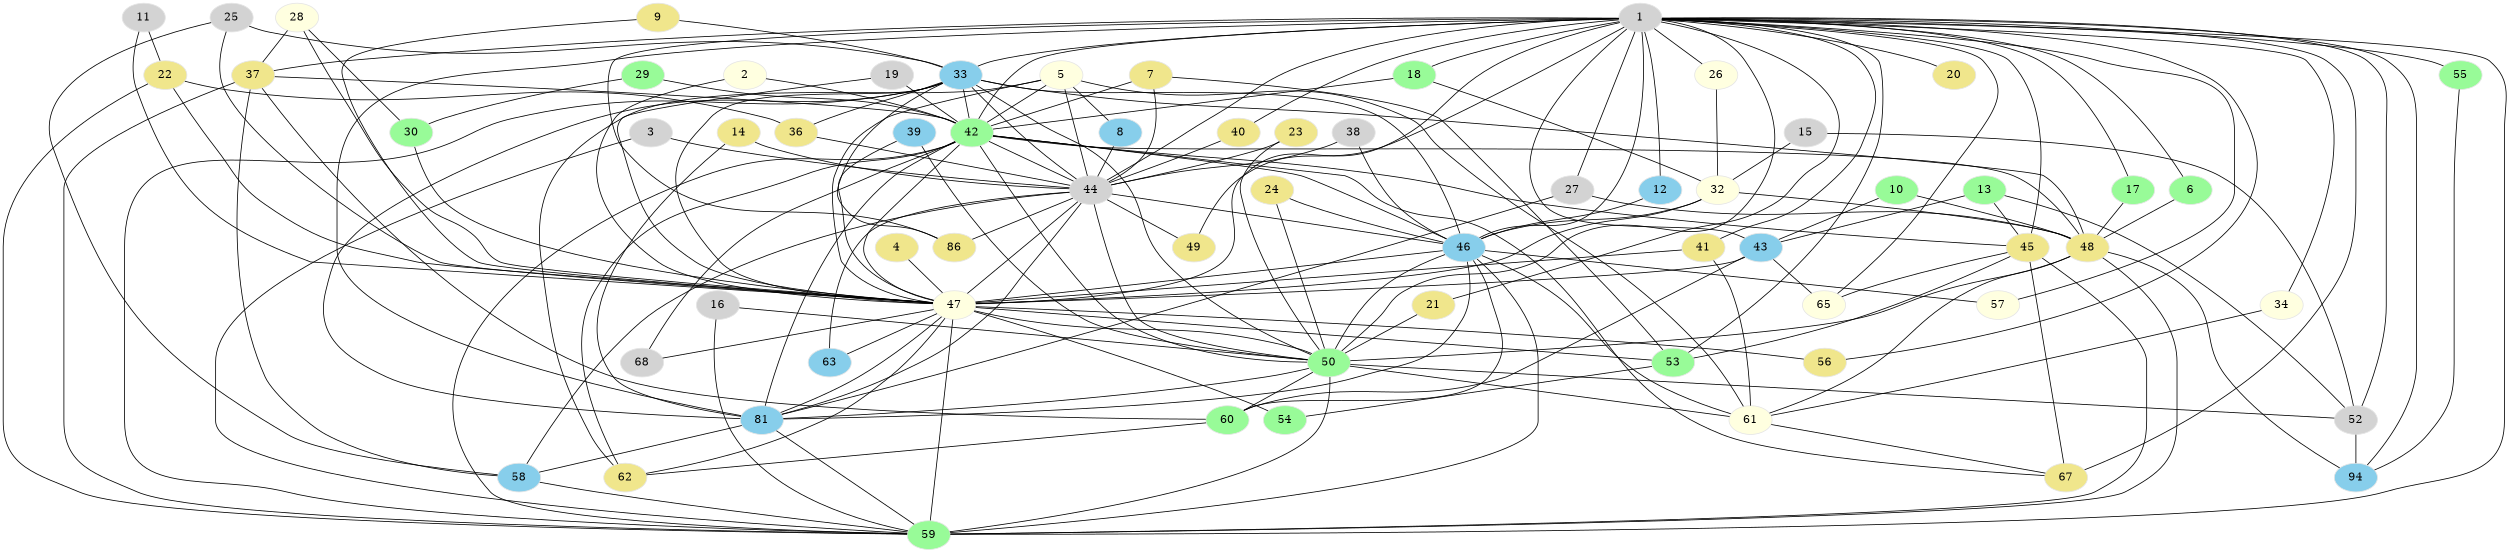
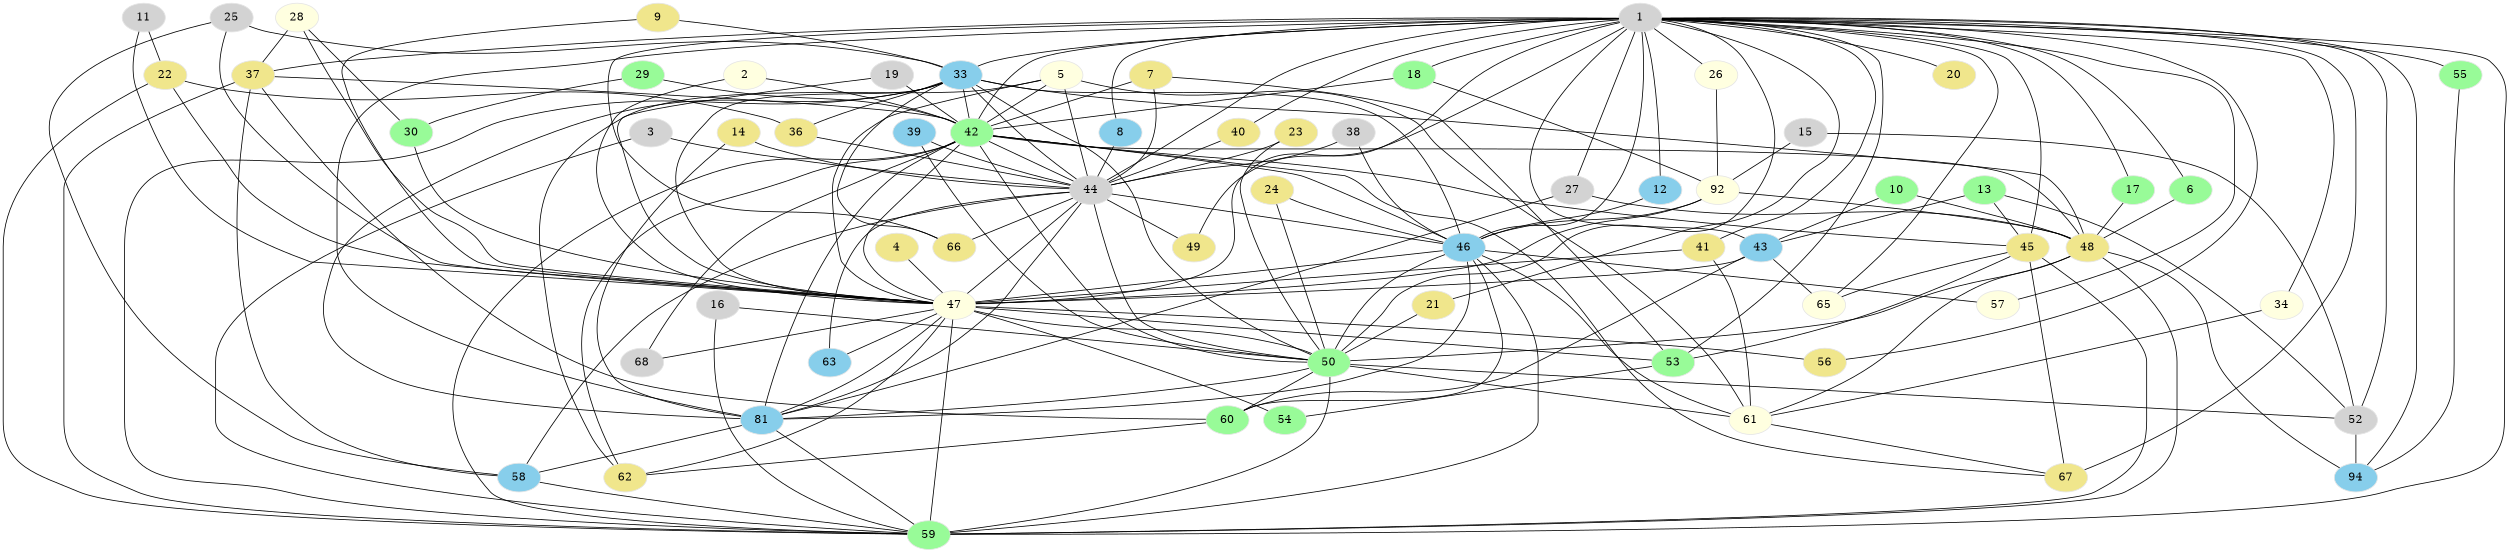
(1091, 104) -> (1338, 27)
(1718, 190) -> (1718, 190)
(847, 241) -> (1000, 166)
(954, 248) -> (954, 248)
